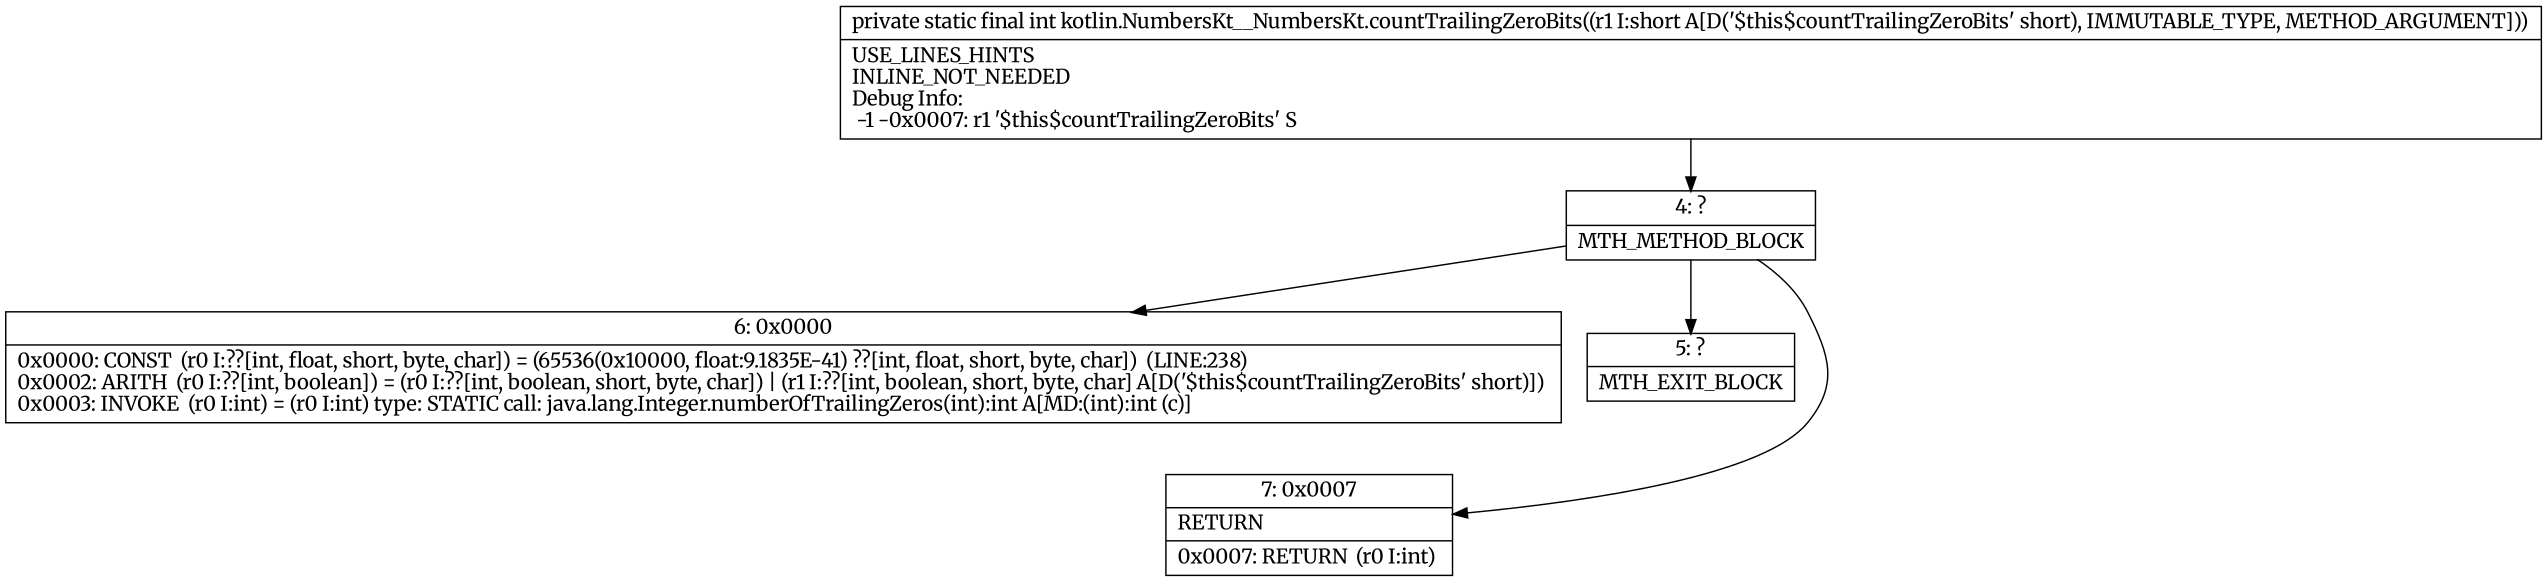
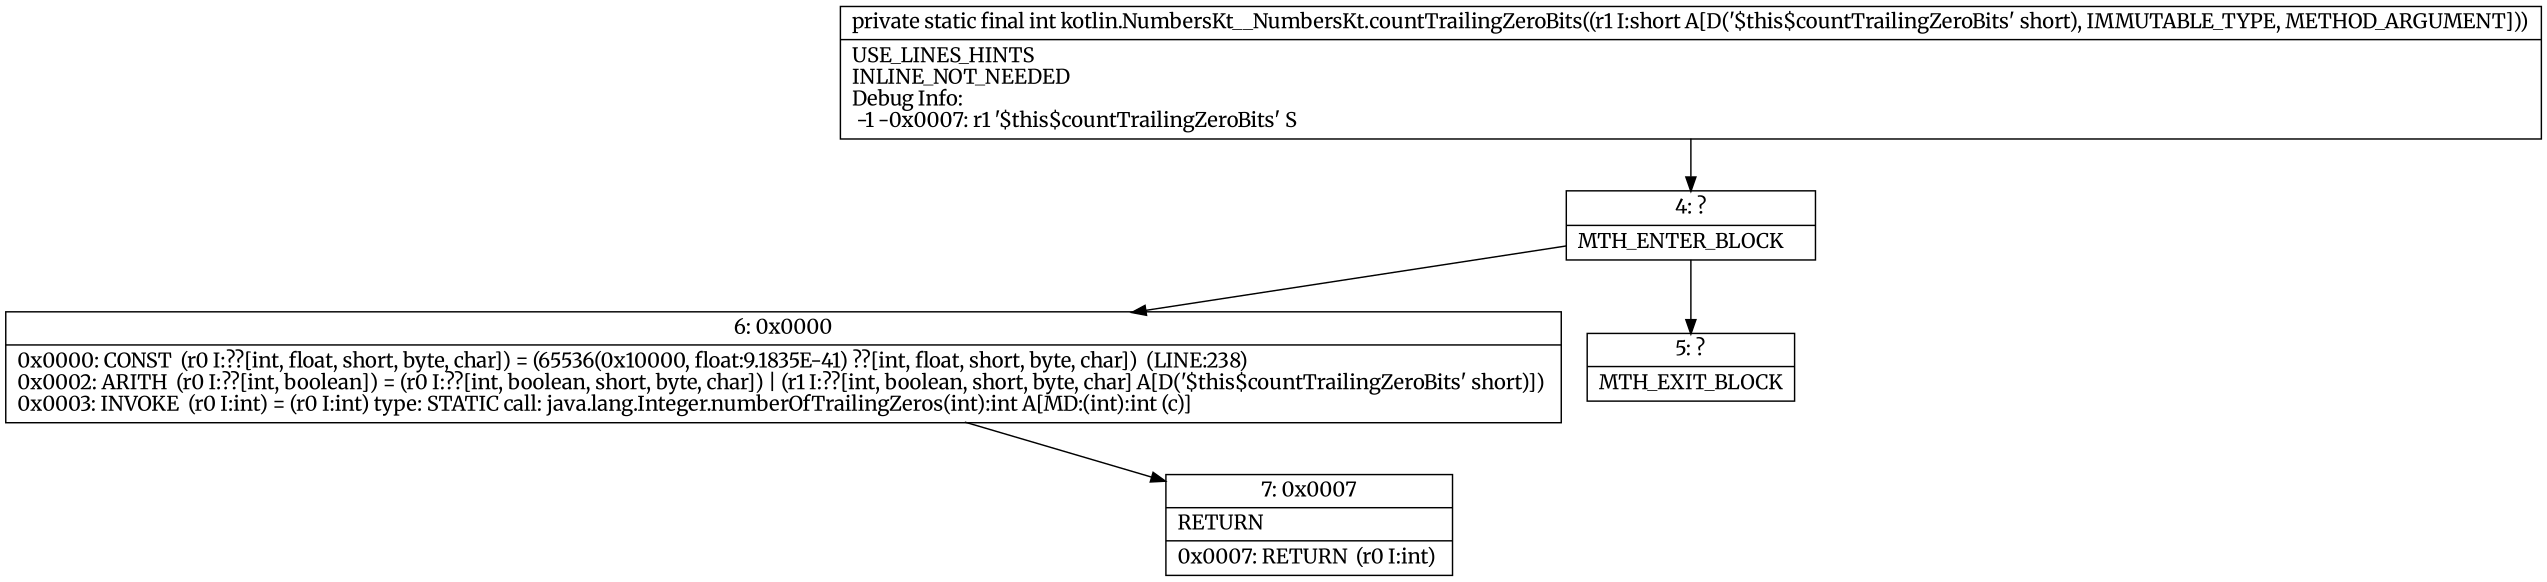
(1691, 242) -> (1681, 242)
(1737, 463) -> (1058, 450)
